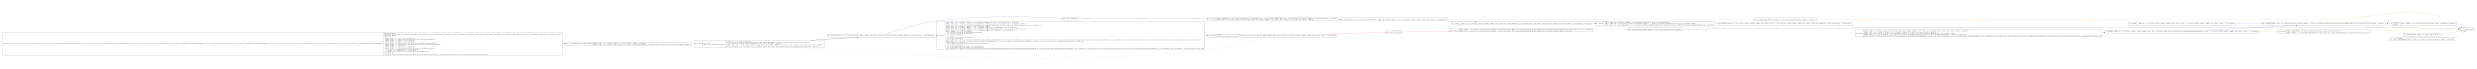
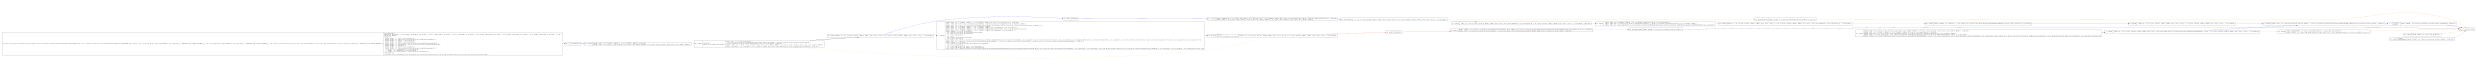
none -> (1979, 24)
